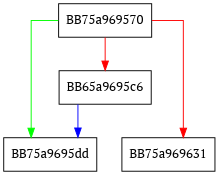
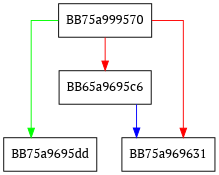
(105, 20) -> (105, 20)
(78, 116) -> (137, 116)
